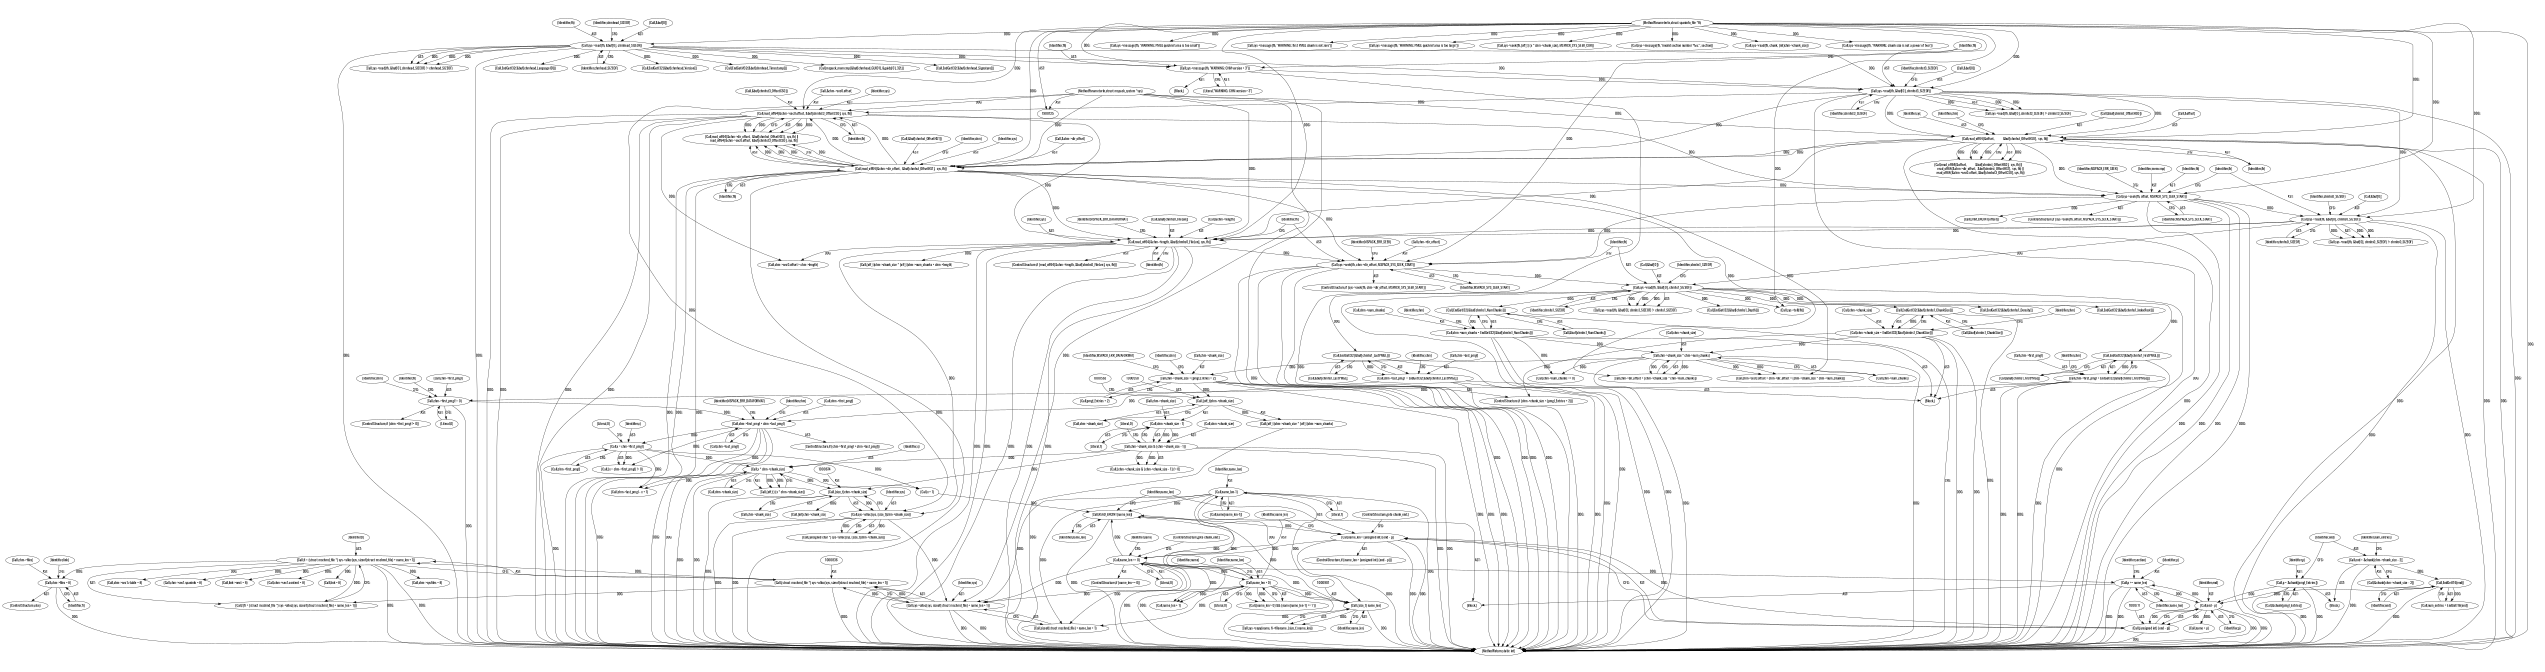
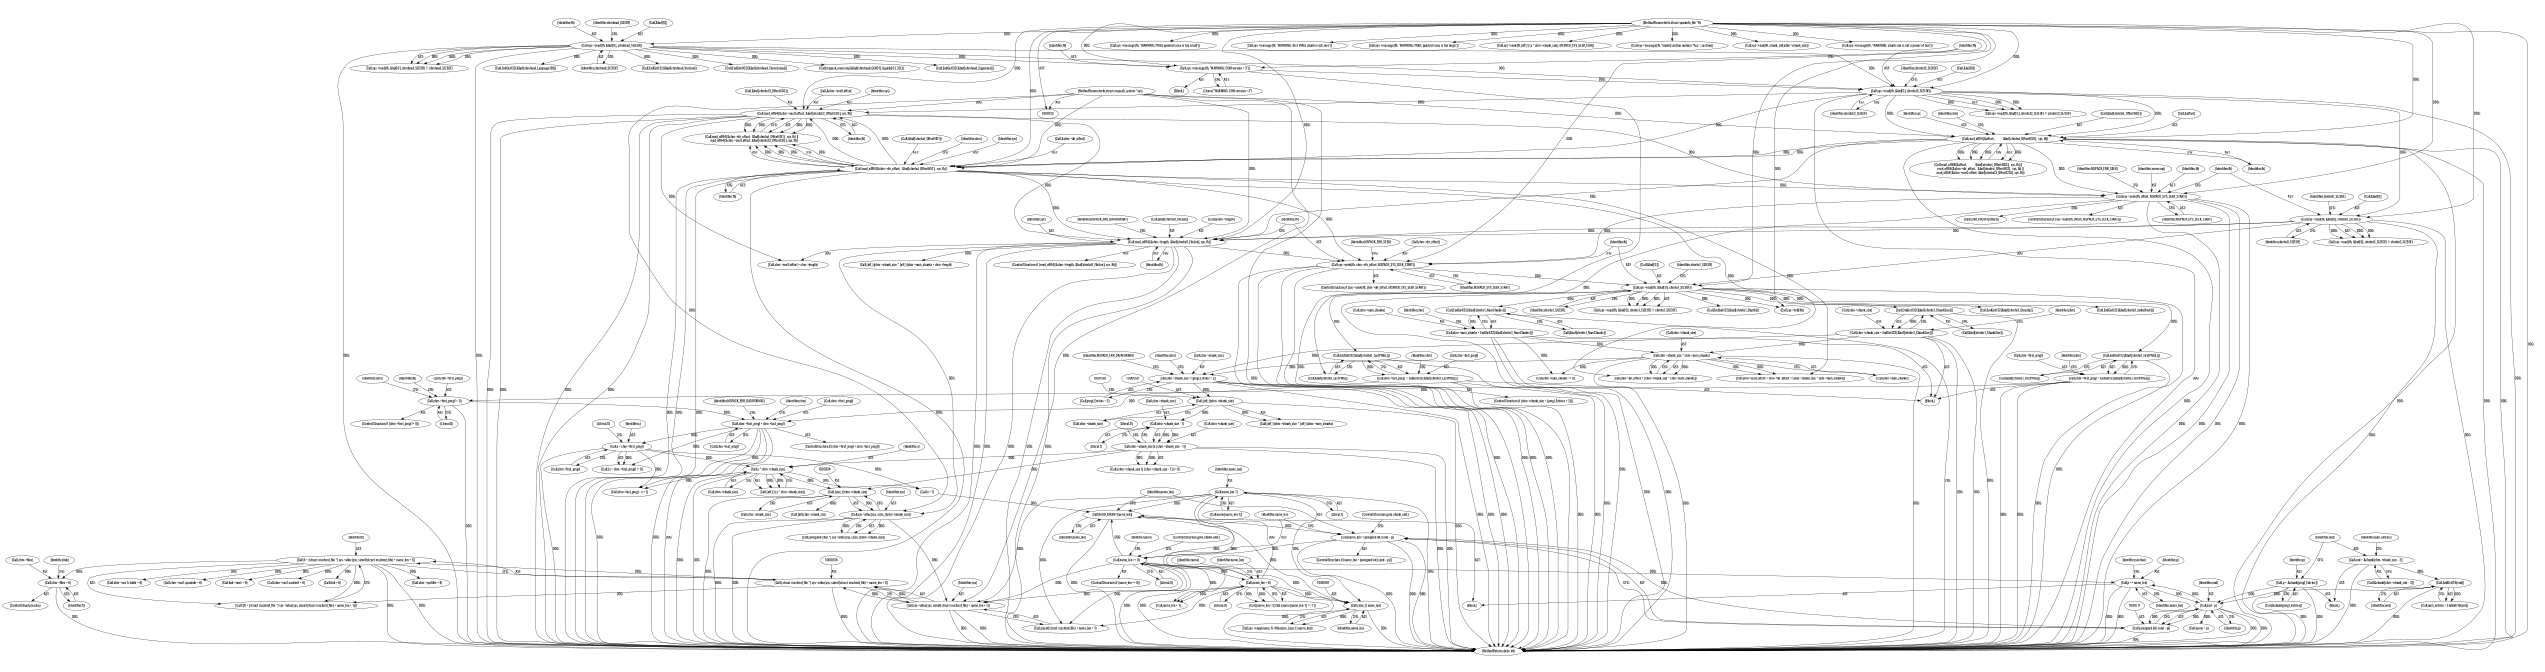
none -> (1900, 58)
(2247, 205) -> (1677, 243)
(1668, 344) -> (1521, 343)
(1206, 413) -> (1206, 413)
(1041, 639) -> (1455, 432)
